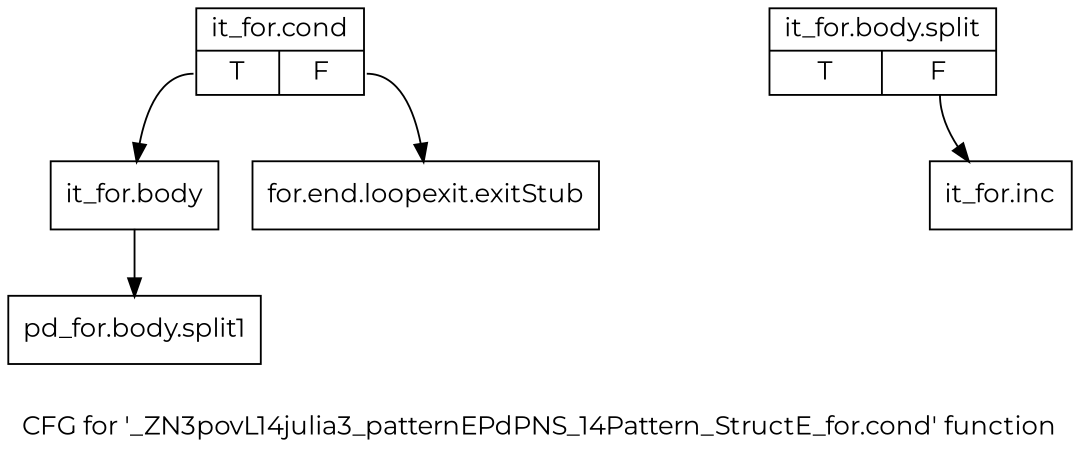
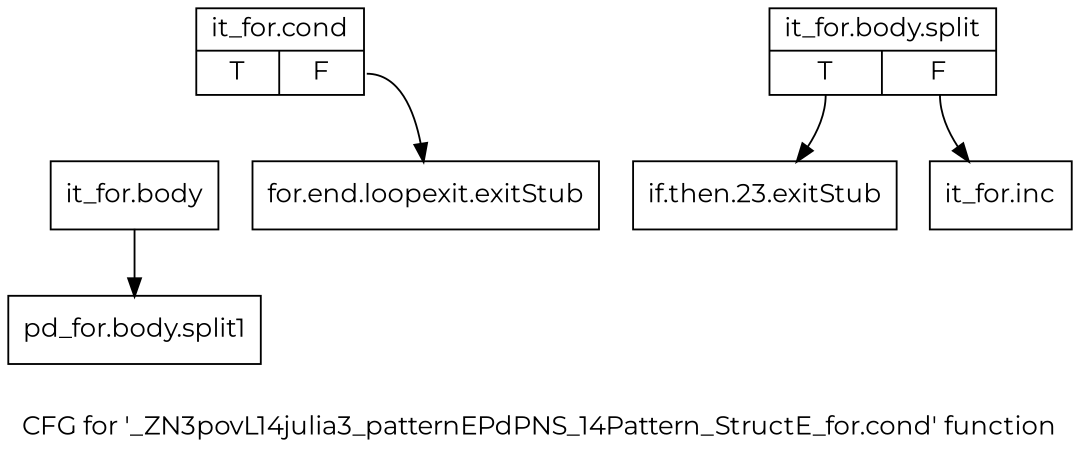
(155, 99) -> none
none -> (765, 195)
